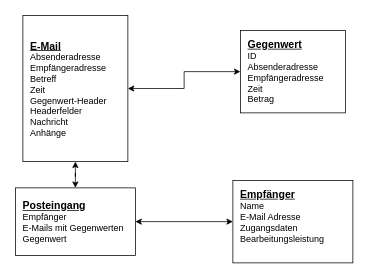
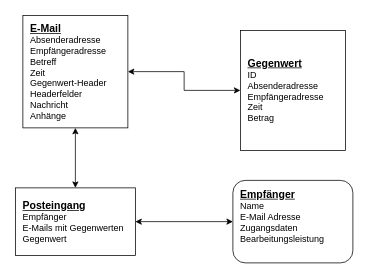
(293, 72) -> (293, 90)
(75, 89) -> (75, 72)
(293, 222) -> (293, 222)
